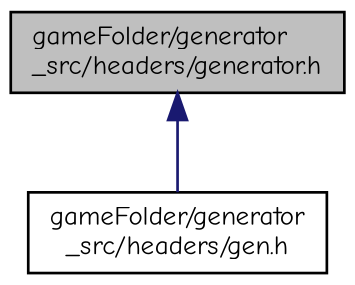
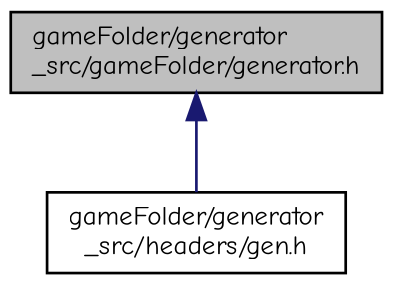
(178, 52) -> (196, 52)
